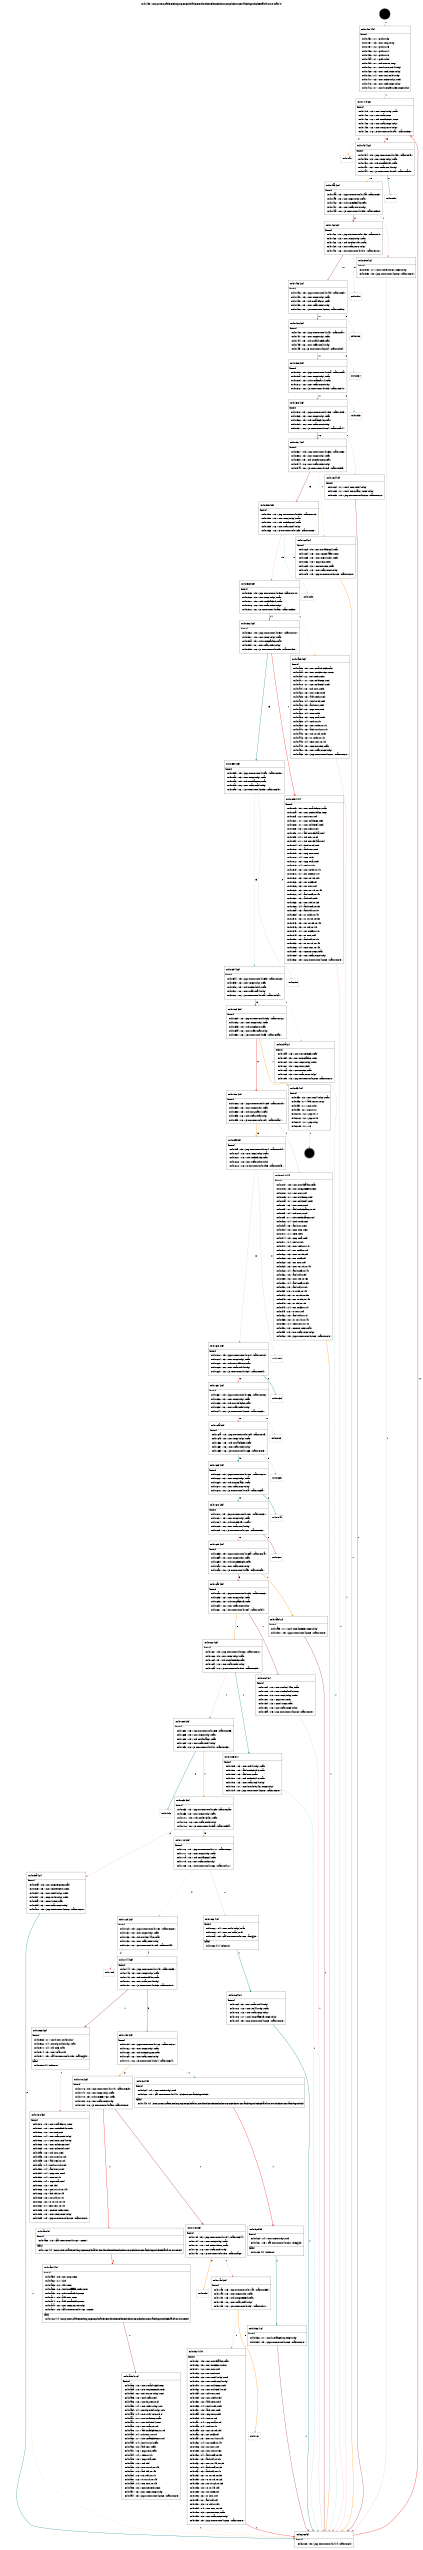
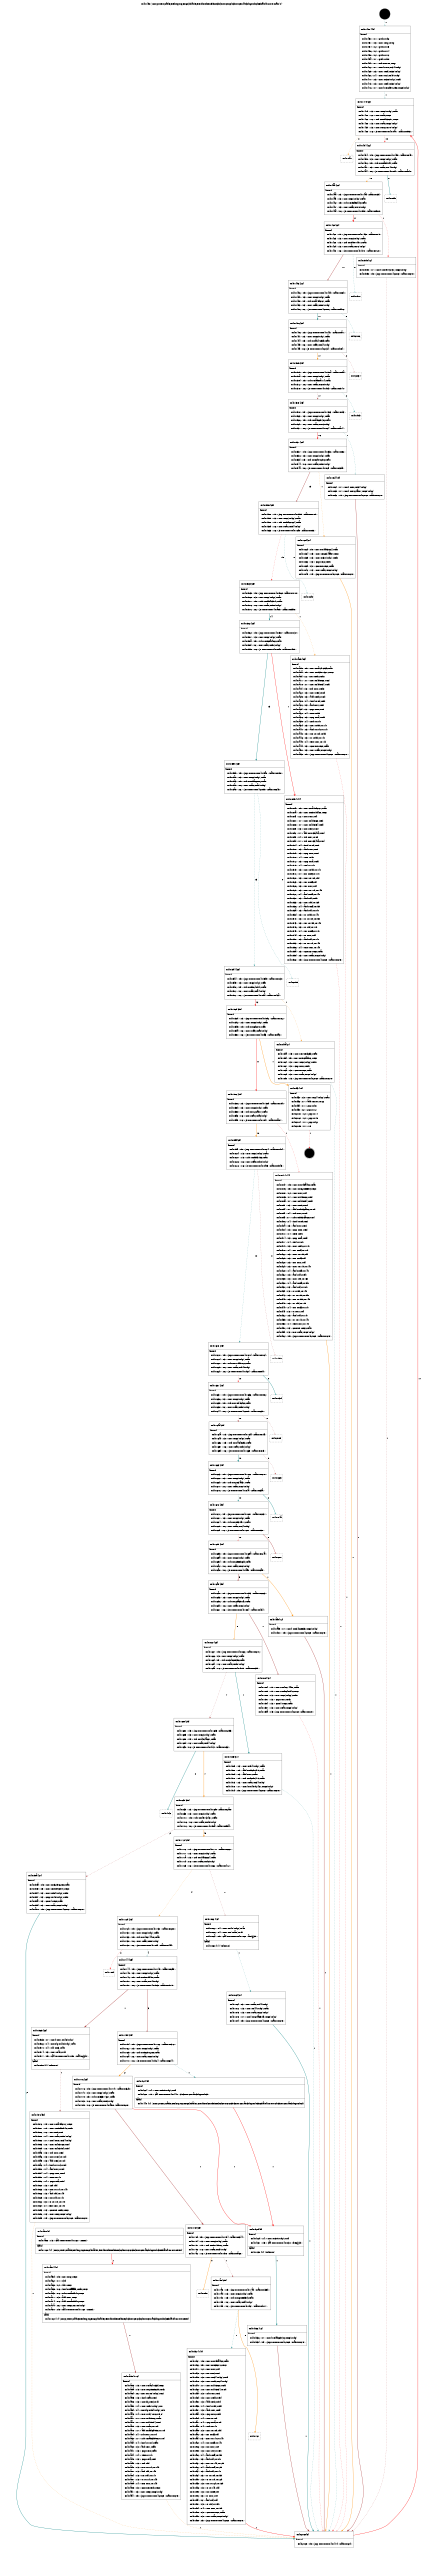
(244, 1970) -> (244, 1970)
(106, 2168) -> (218, 2140)
